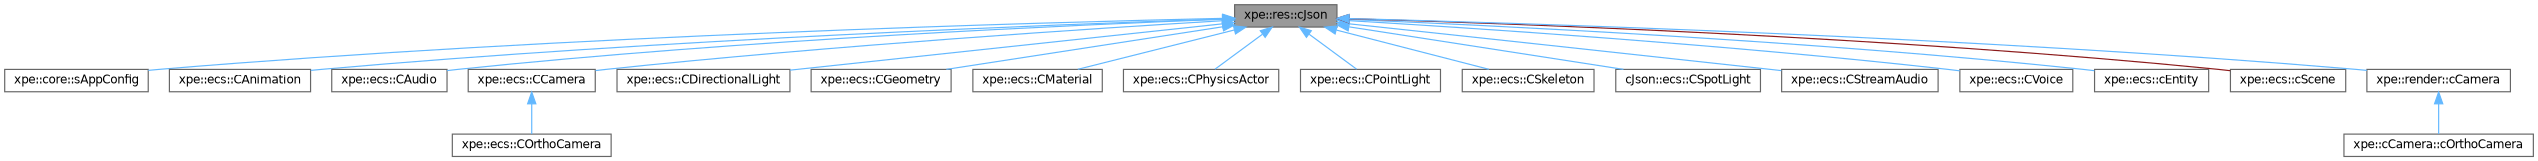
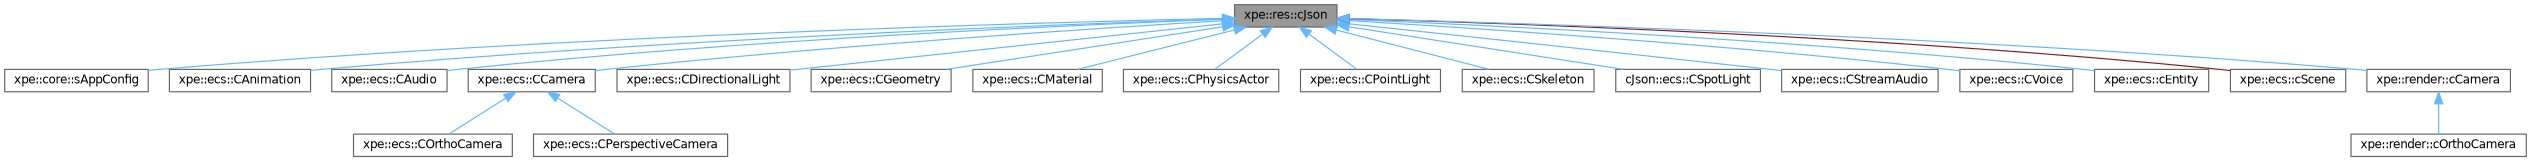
none -> (631, 145)
(2439, 145) -> (2439, 145)
